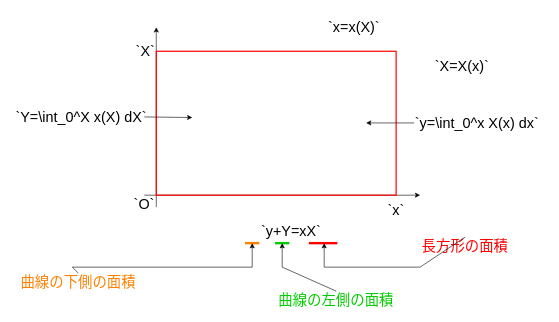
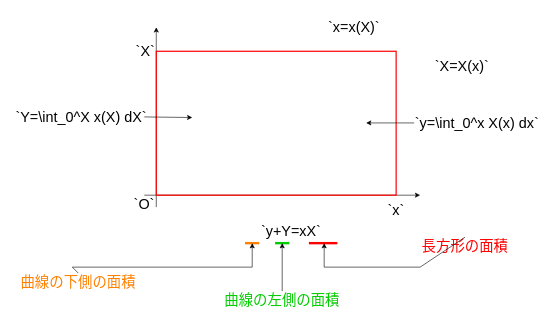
(336, 300) -> (282, 300)
